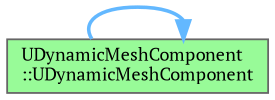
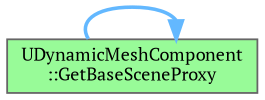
(138, 66) -> (132, 66)
